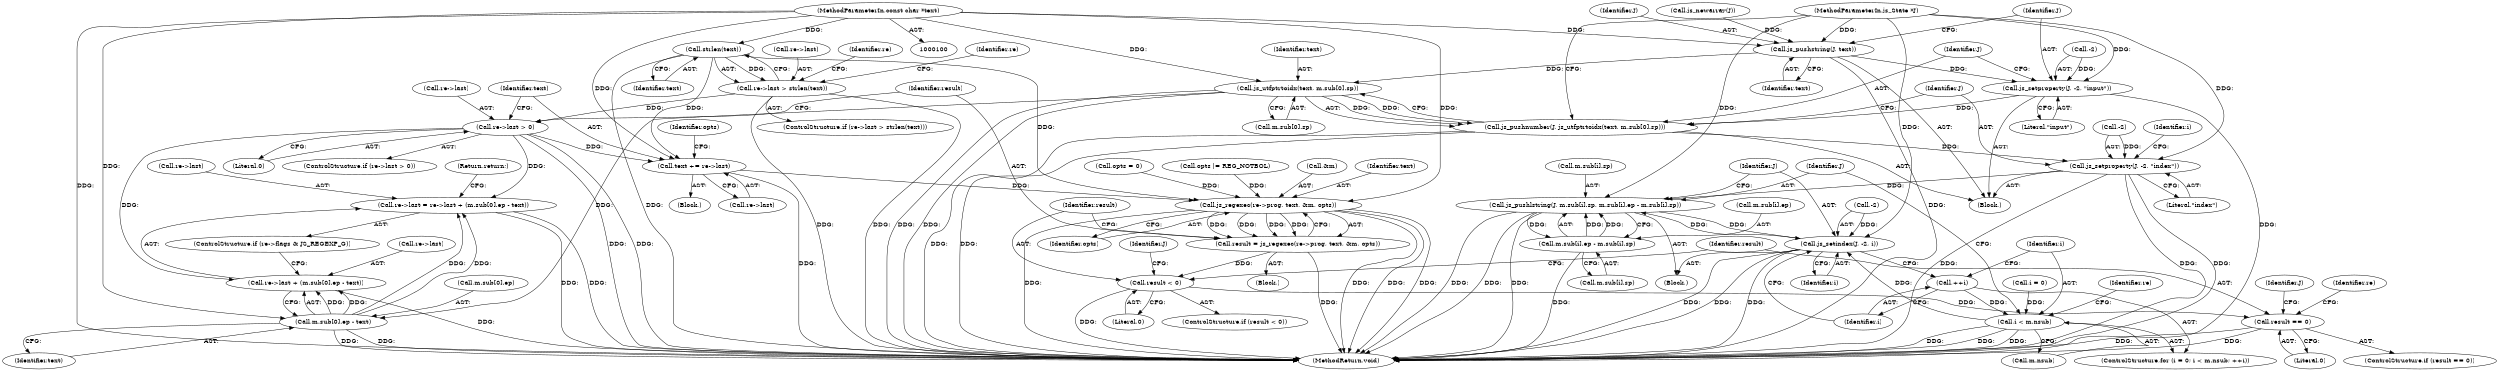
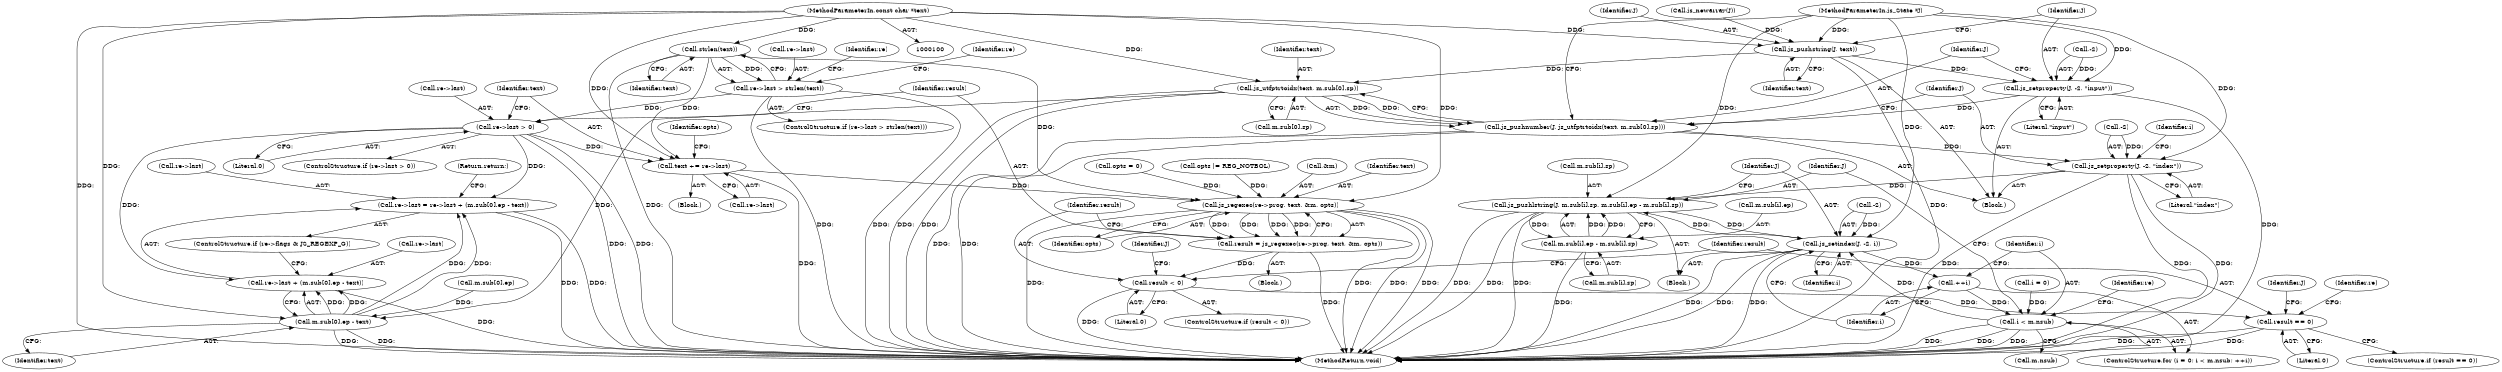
(1912, 264) -> (1914, 264)
(464, 303) -> (465, 303)
(2368, 341) -> (2371, 341)
